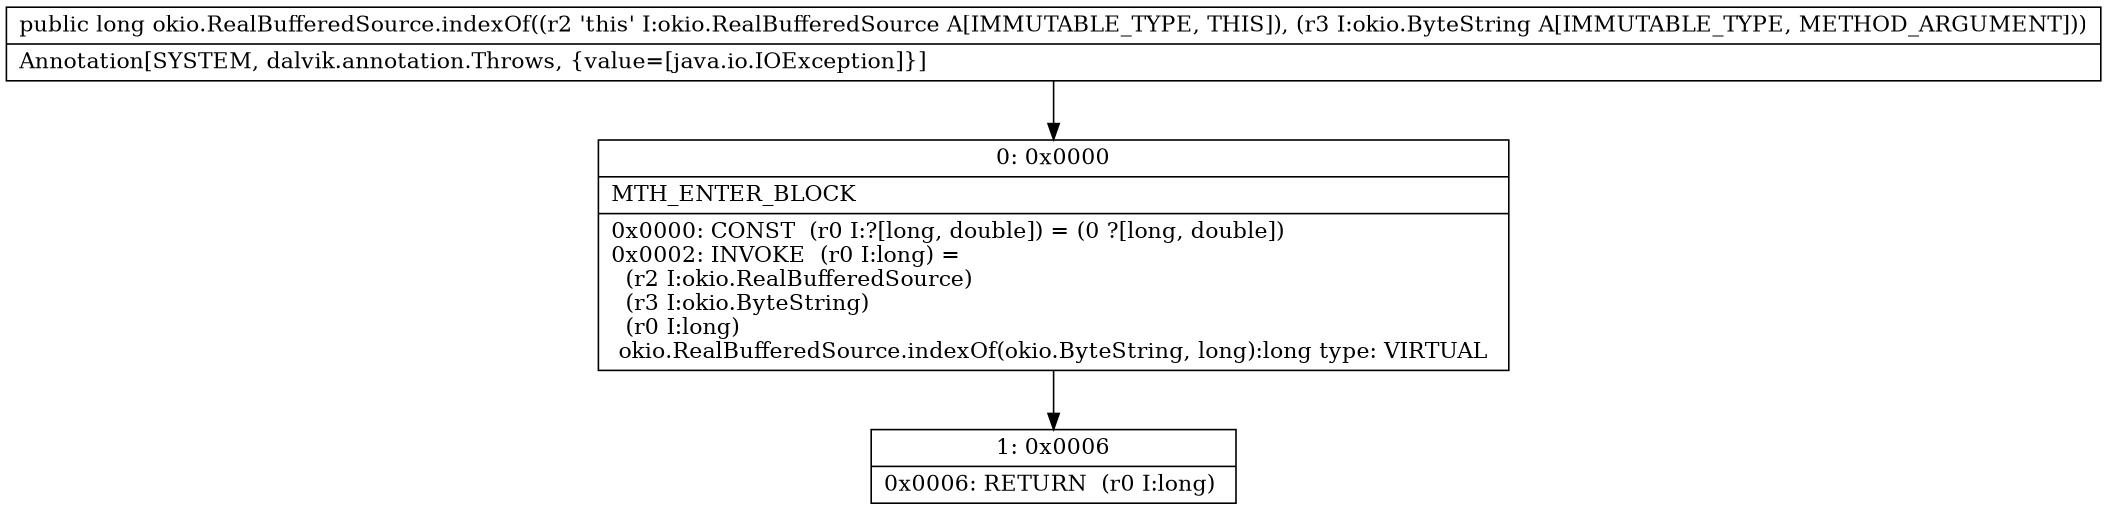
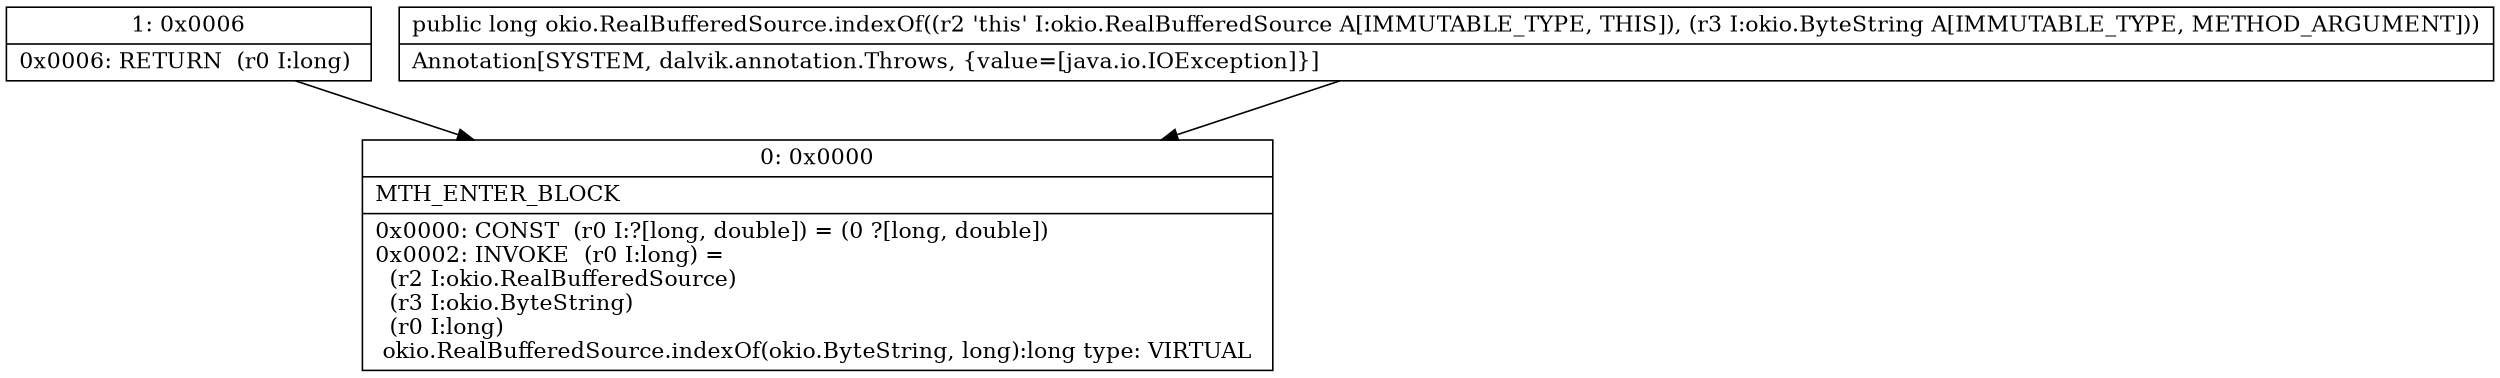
(1054, 392) -> (377, 108)
